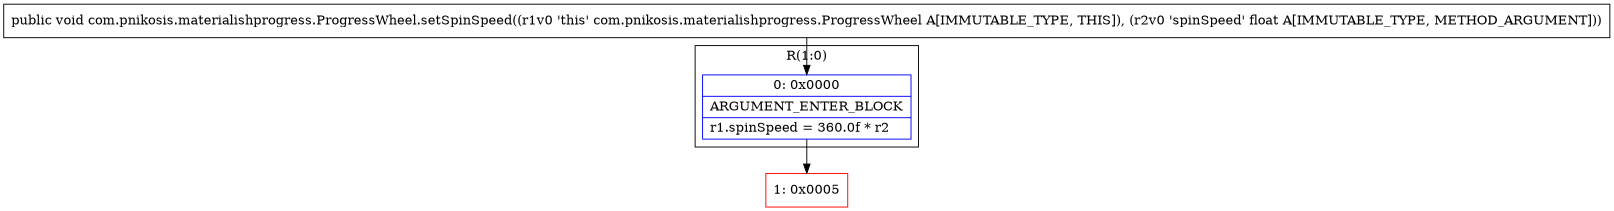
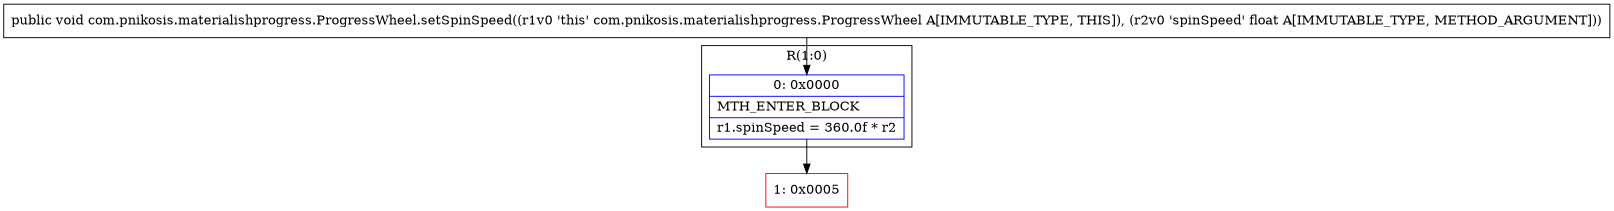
(807, 107) -> (789, 107)
